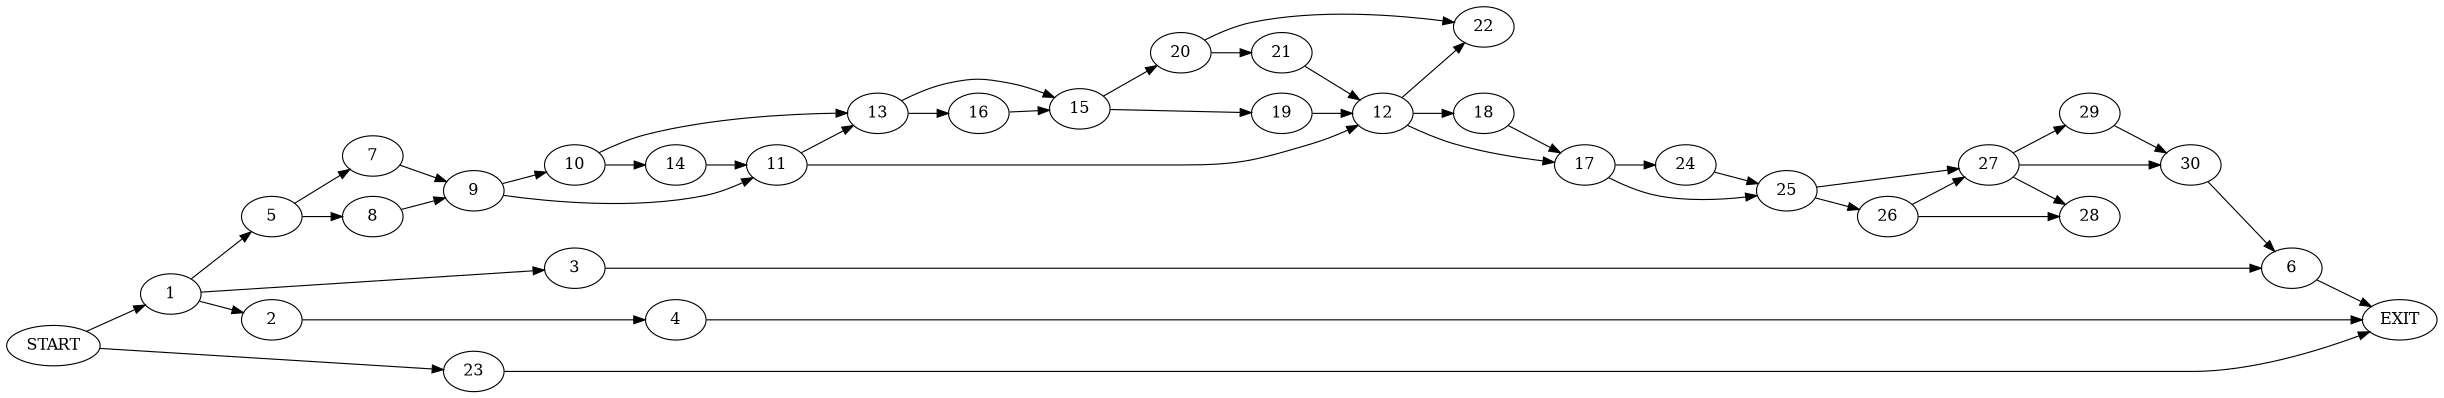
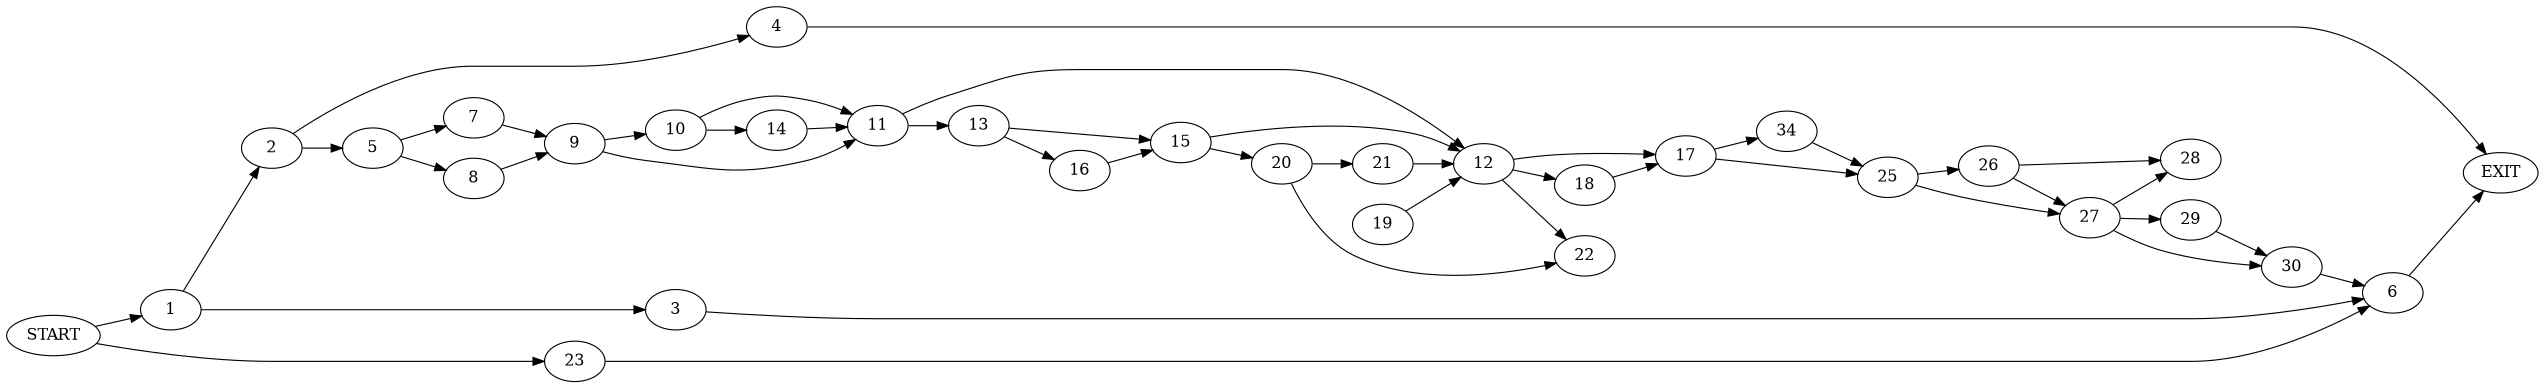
(1175, 111) -> (1331, 126)
(715, 122) -> (770, 96)
(1686, 165) -> (1787, 131)
(217, 259) -> (317, 148)
(1434, 371) -> (1487, 361)
